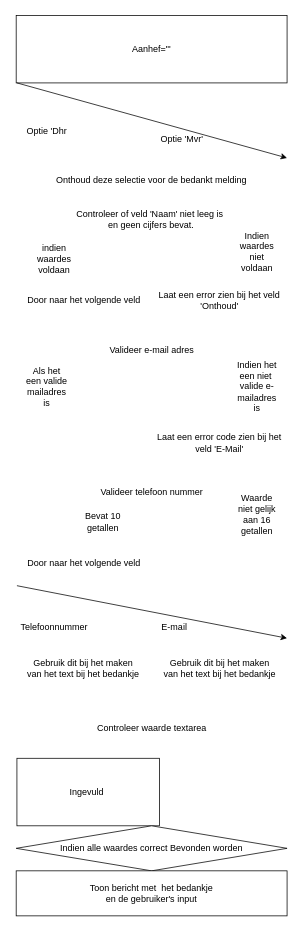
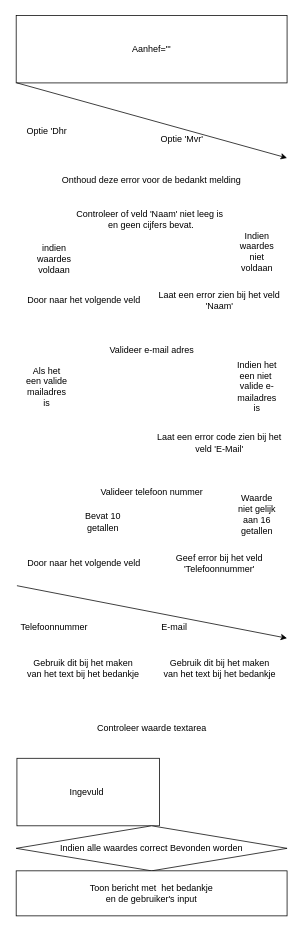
(152, 180) -> (152, 180)
(219, 300) -> (219, 300)
none -> (219, 563)
